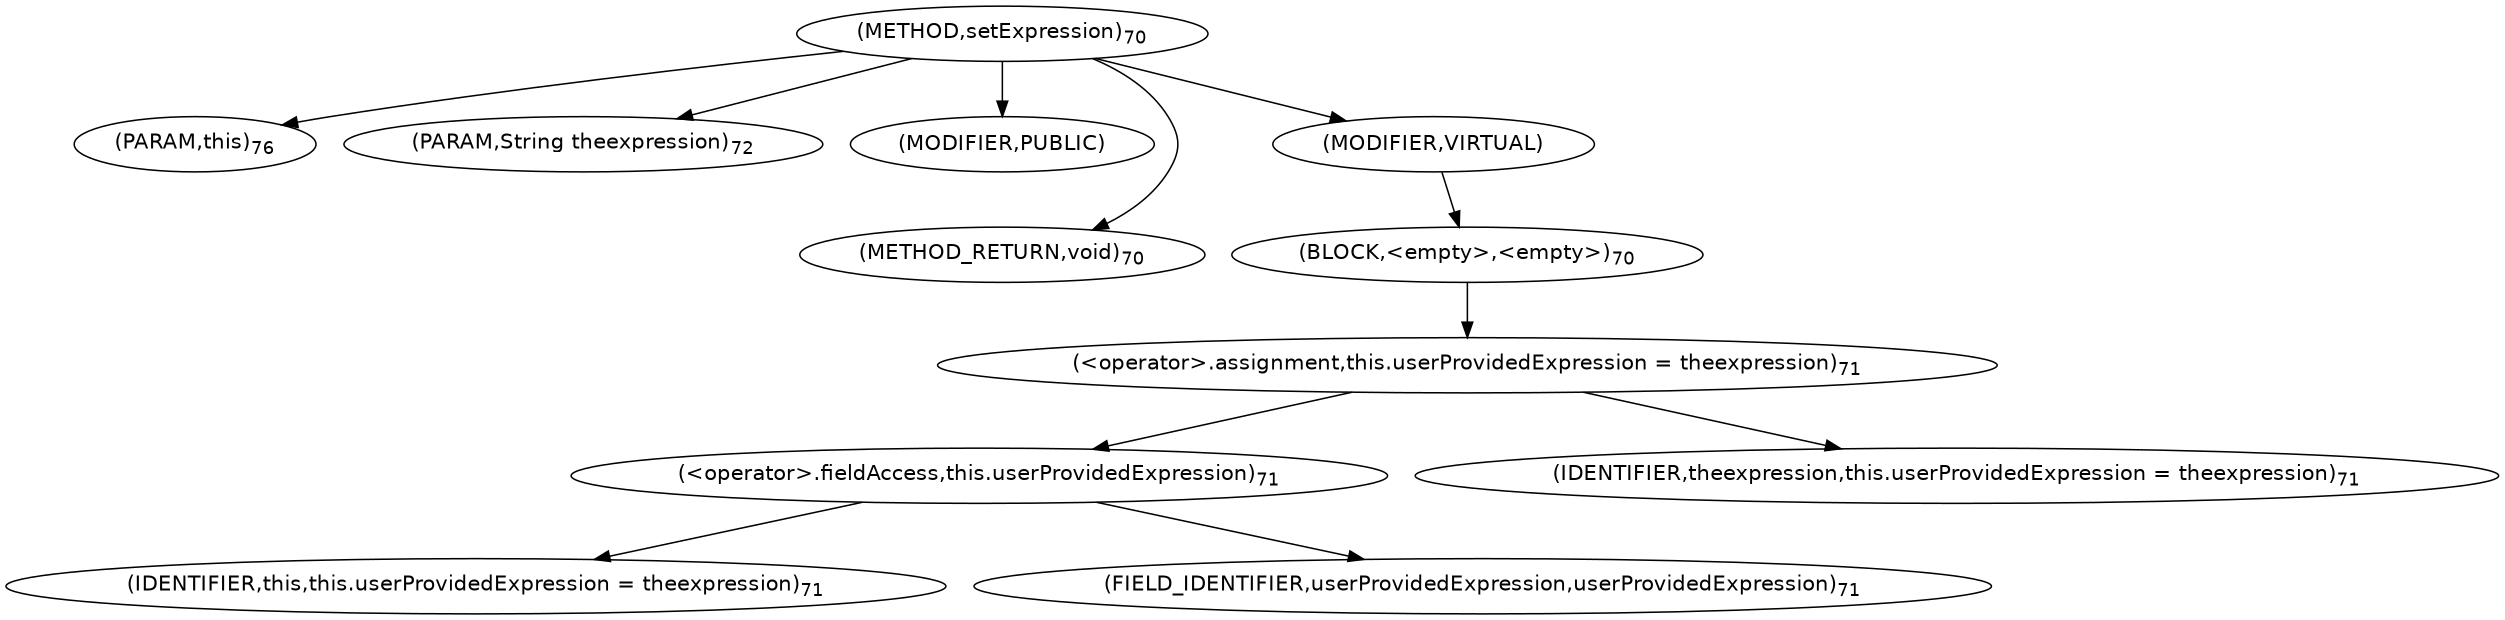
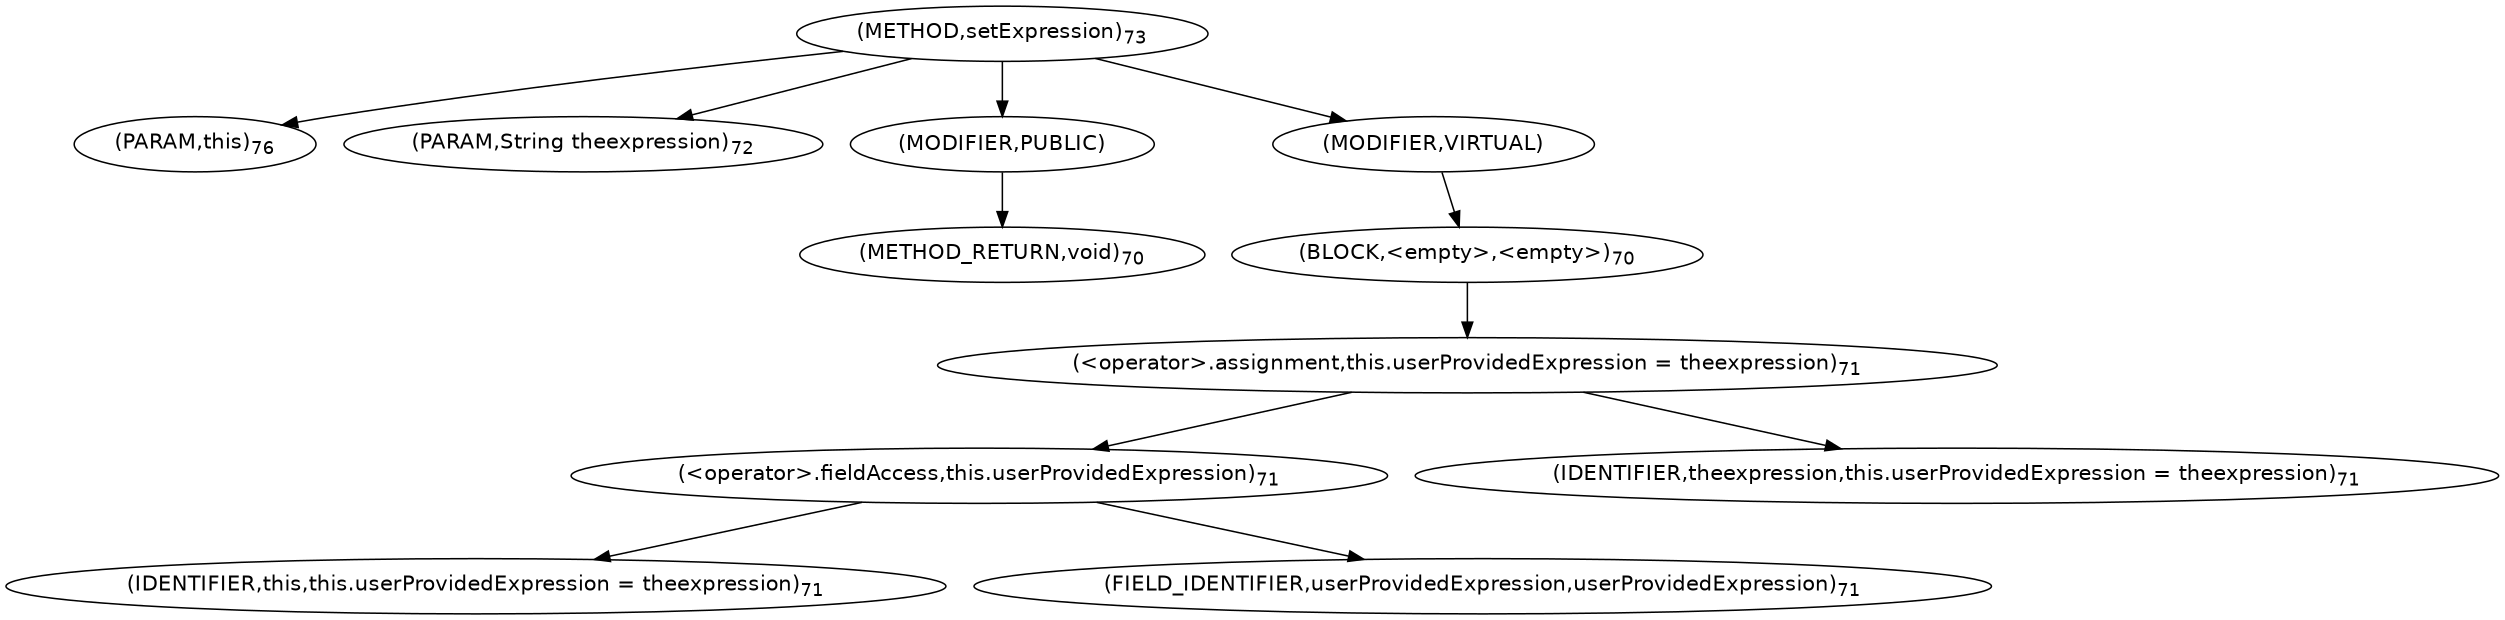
(1136, 31) -> (1136, 31)
(1177, 136) -> (1002, 192)
